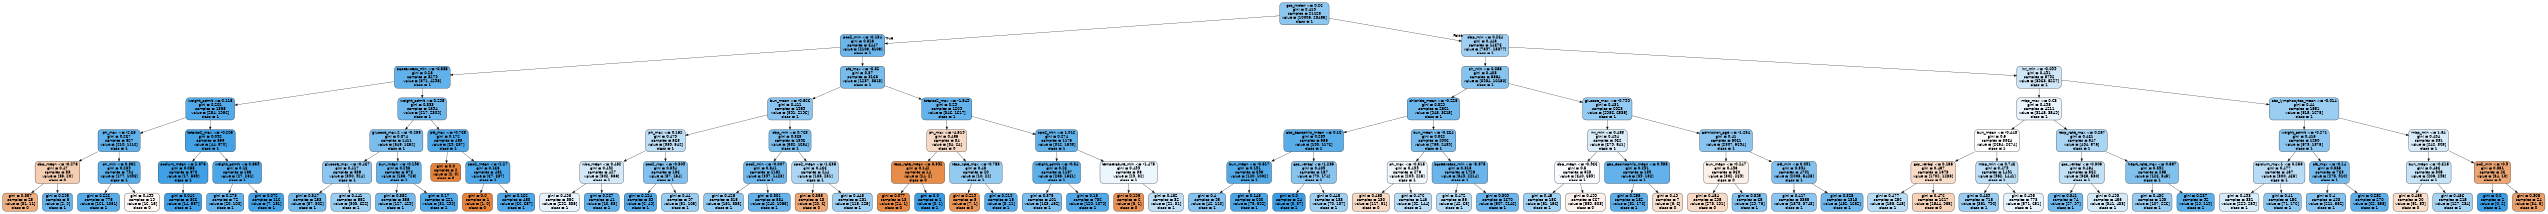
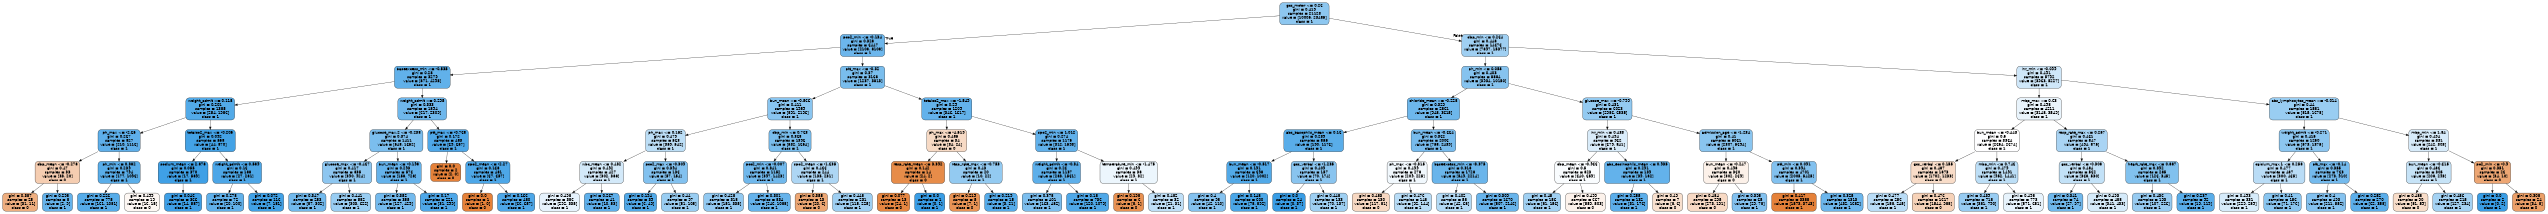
(1454, 202) -> (1454, 202)
(1794, 202) -> (1794, 202)
